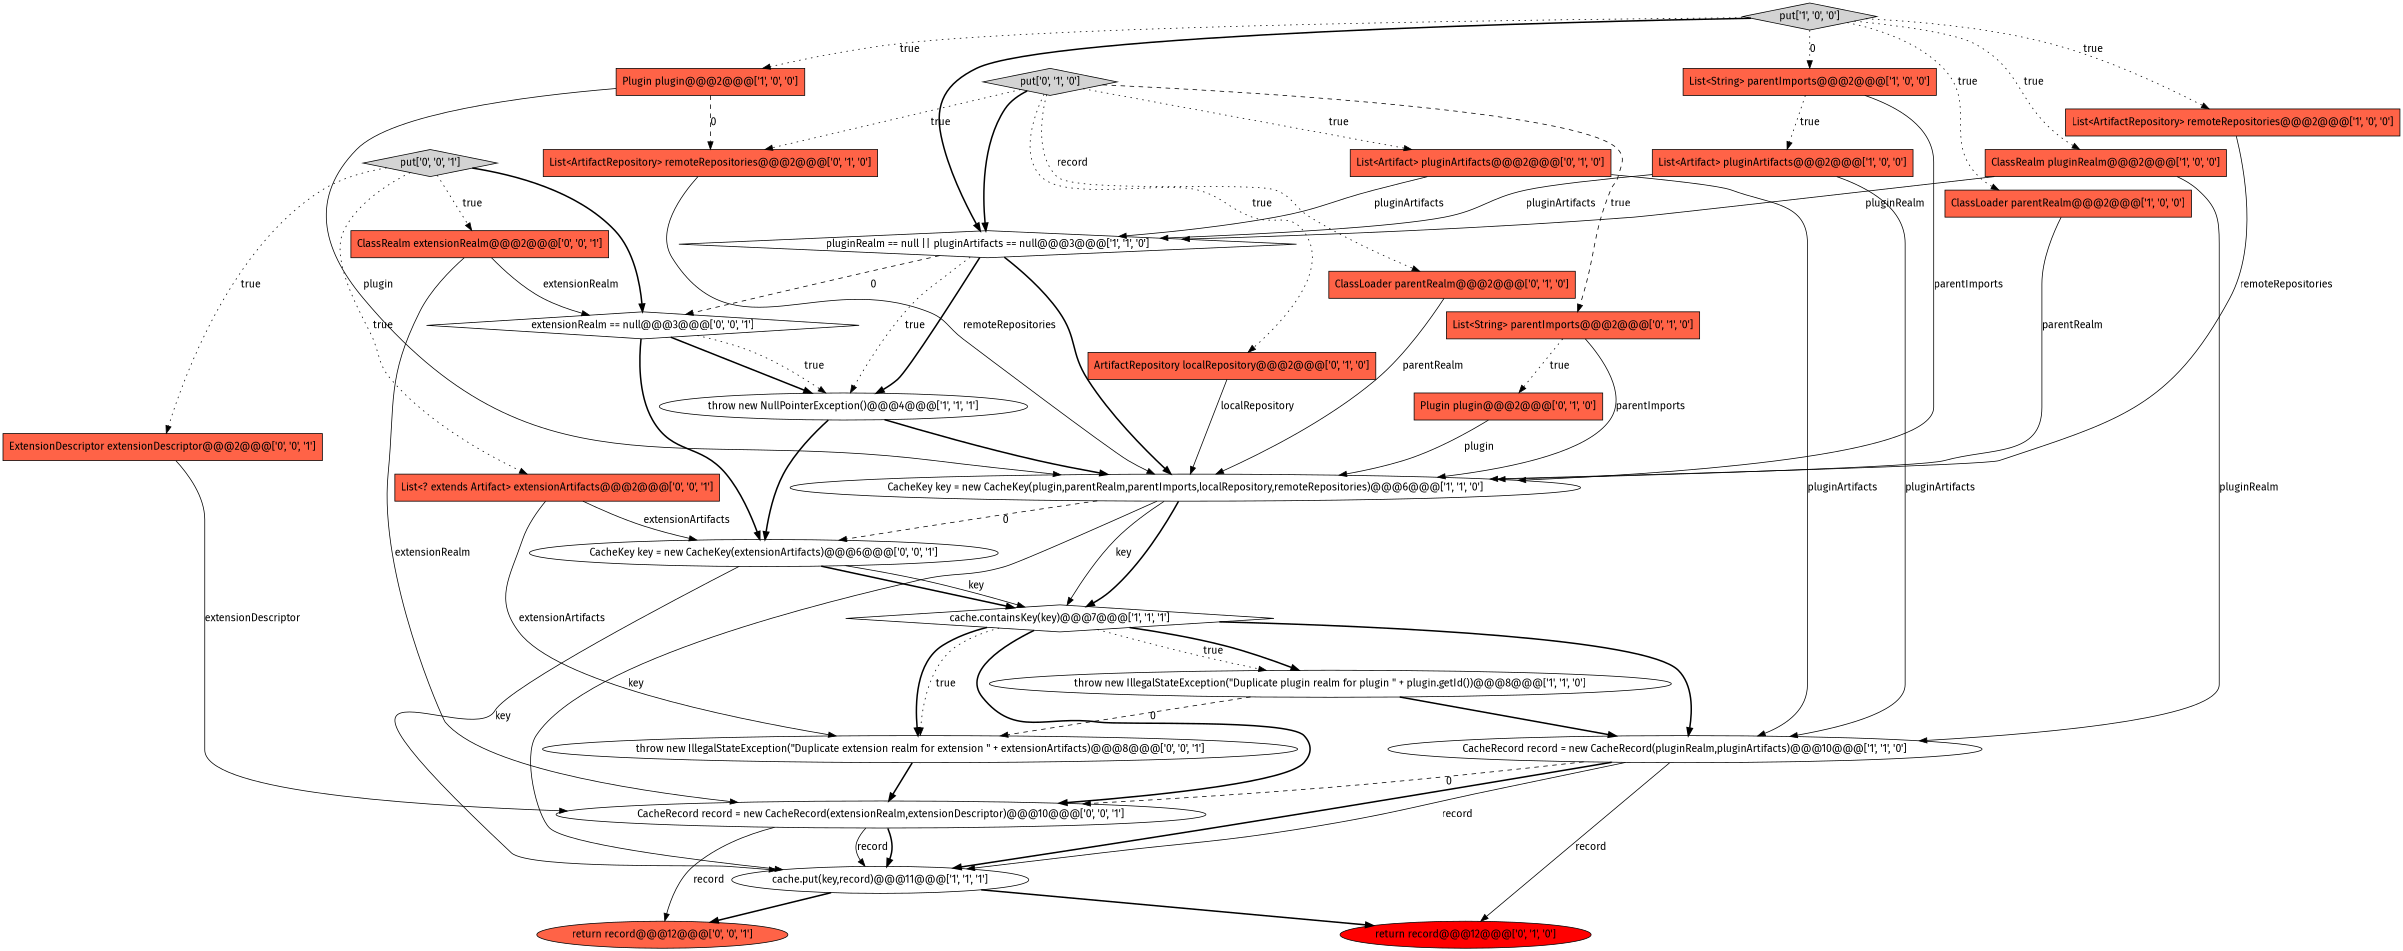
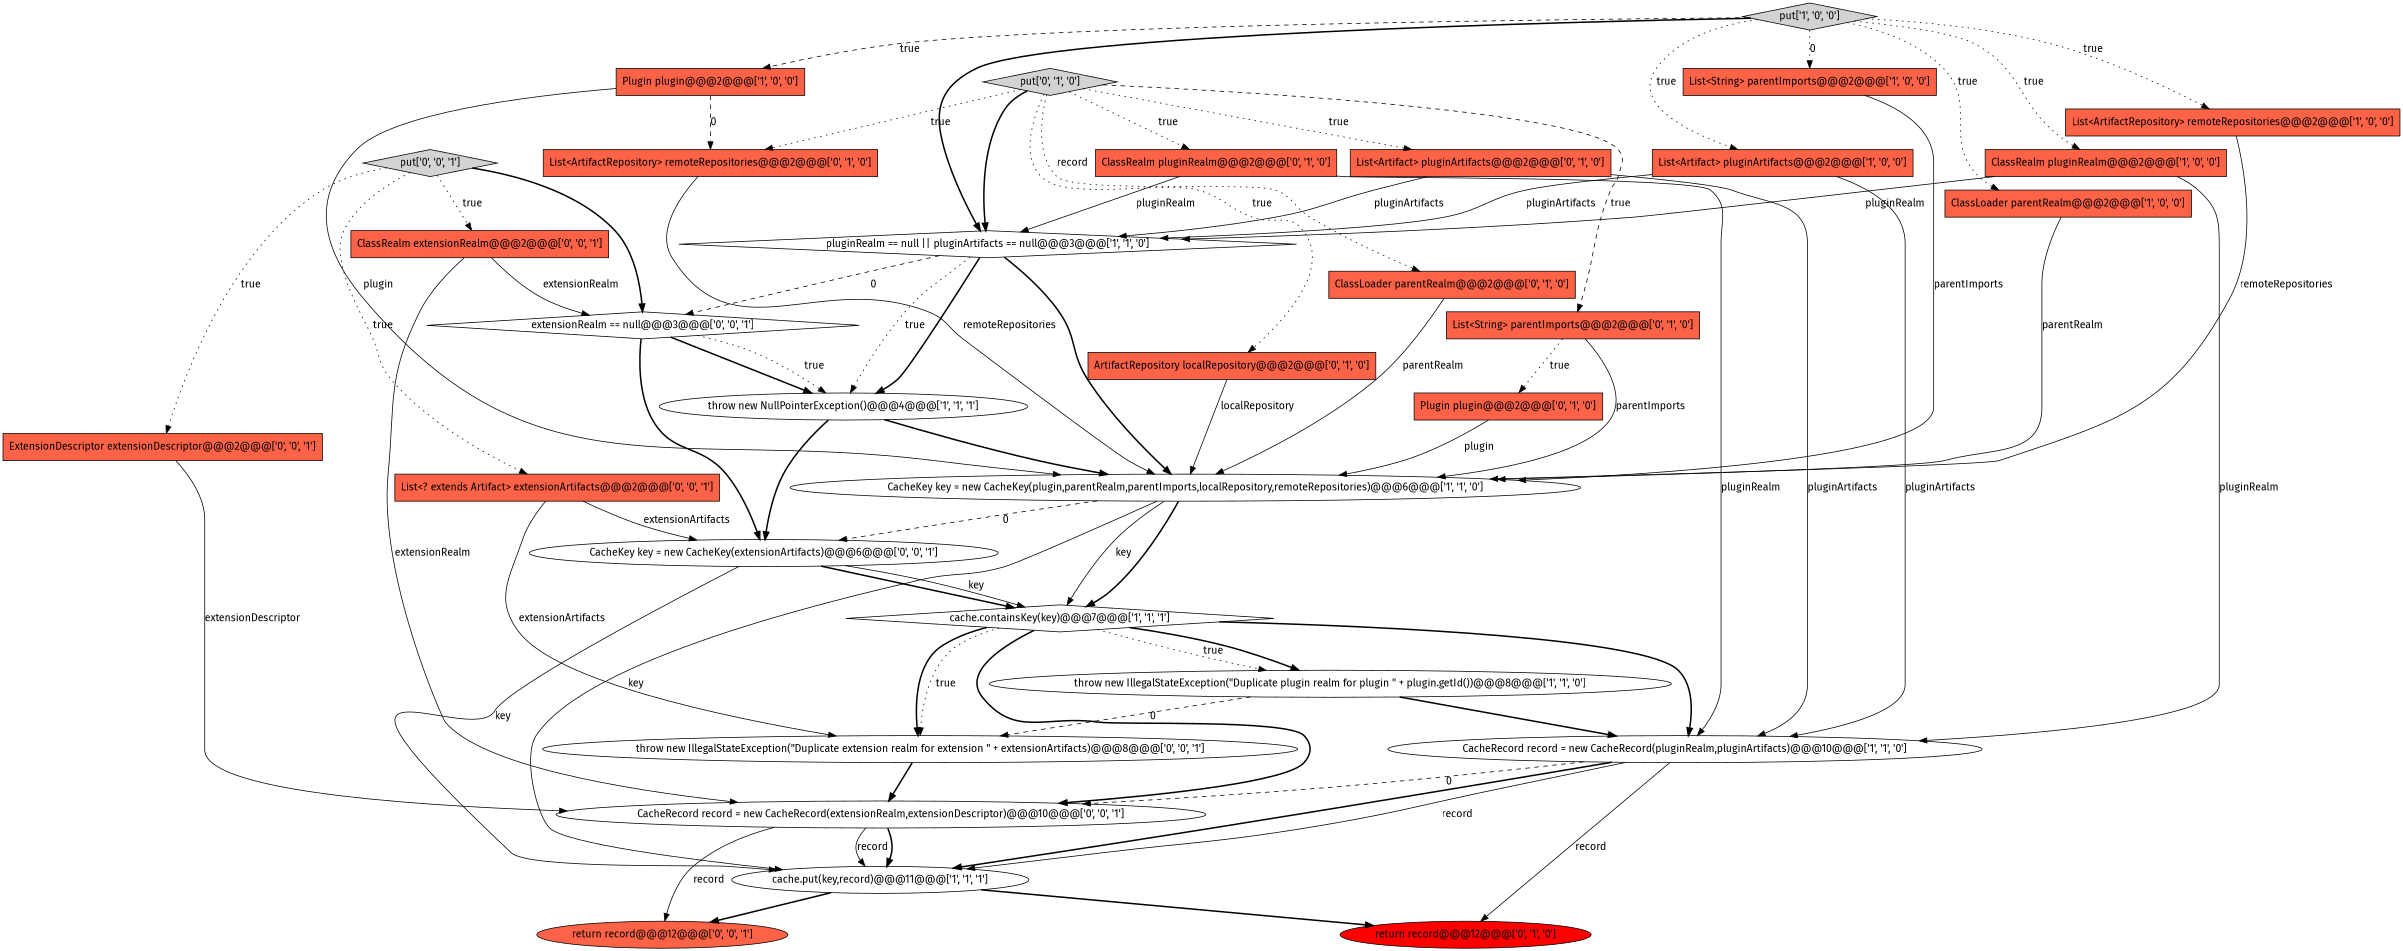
(1258, 26) -> (1258, 26)
(1797, 119) -> (1654, 73)
none -> (1216, 163)
